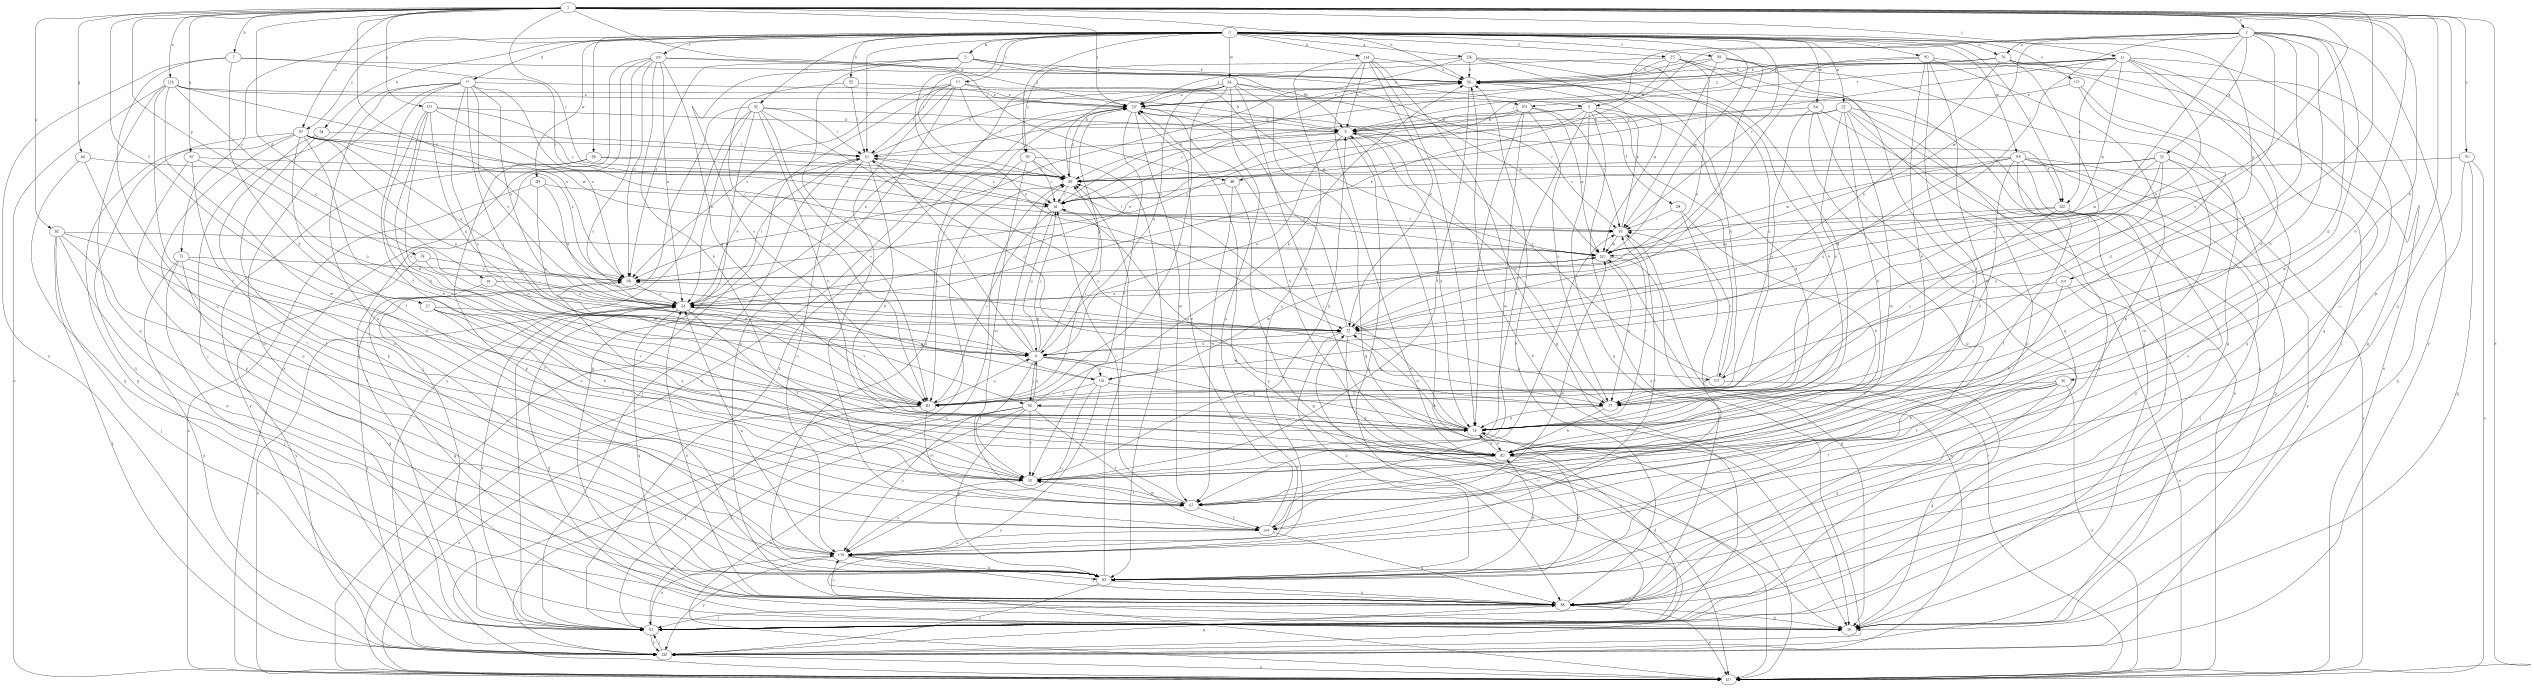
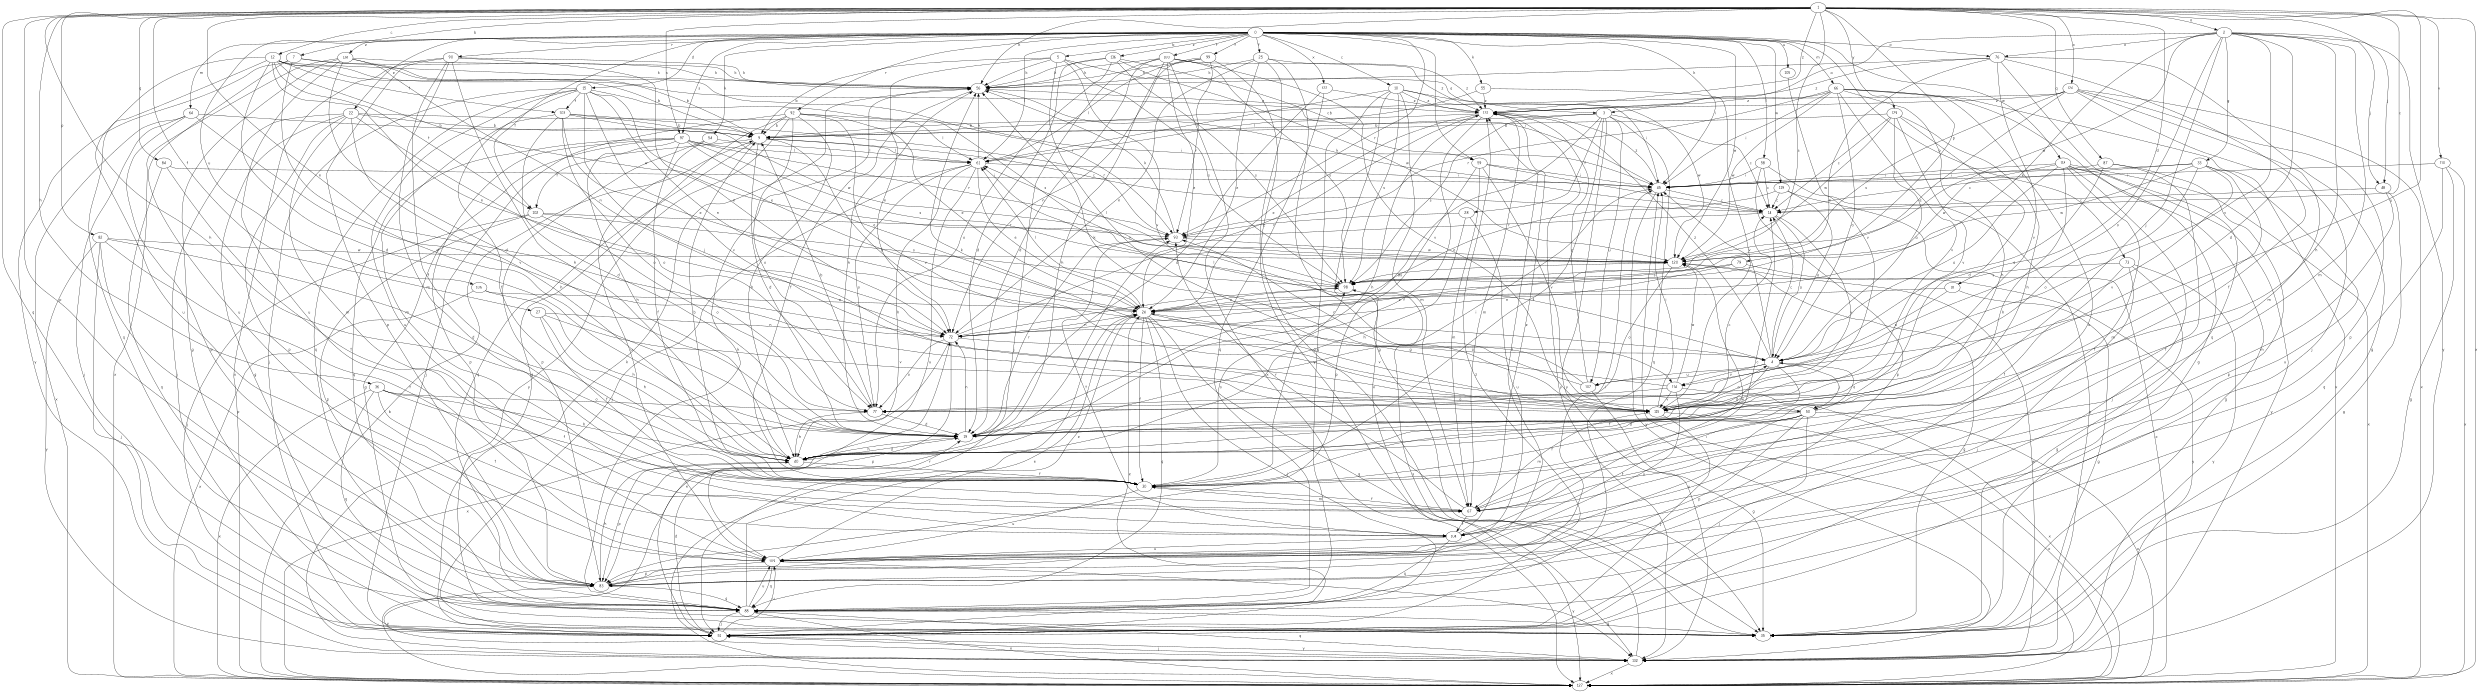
none -> (1788, 73)
(657, 316) -> none
(2058, 394) -> (1714, 555)
